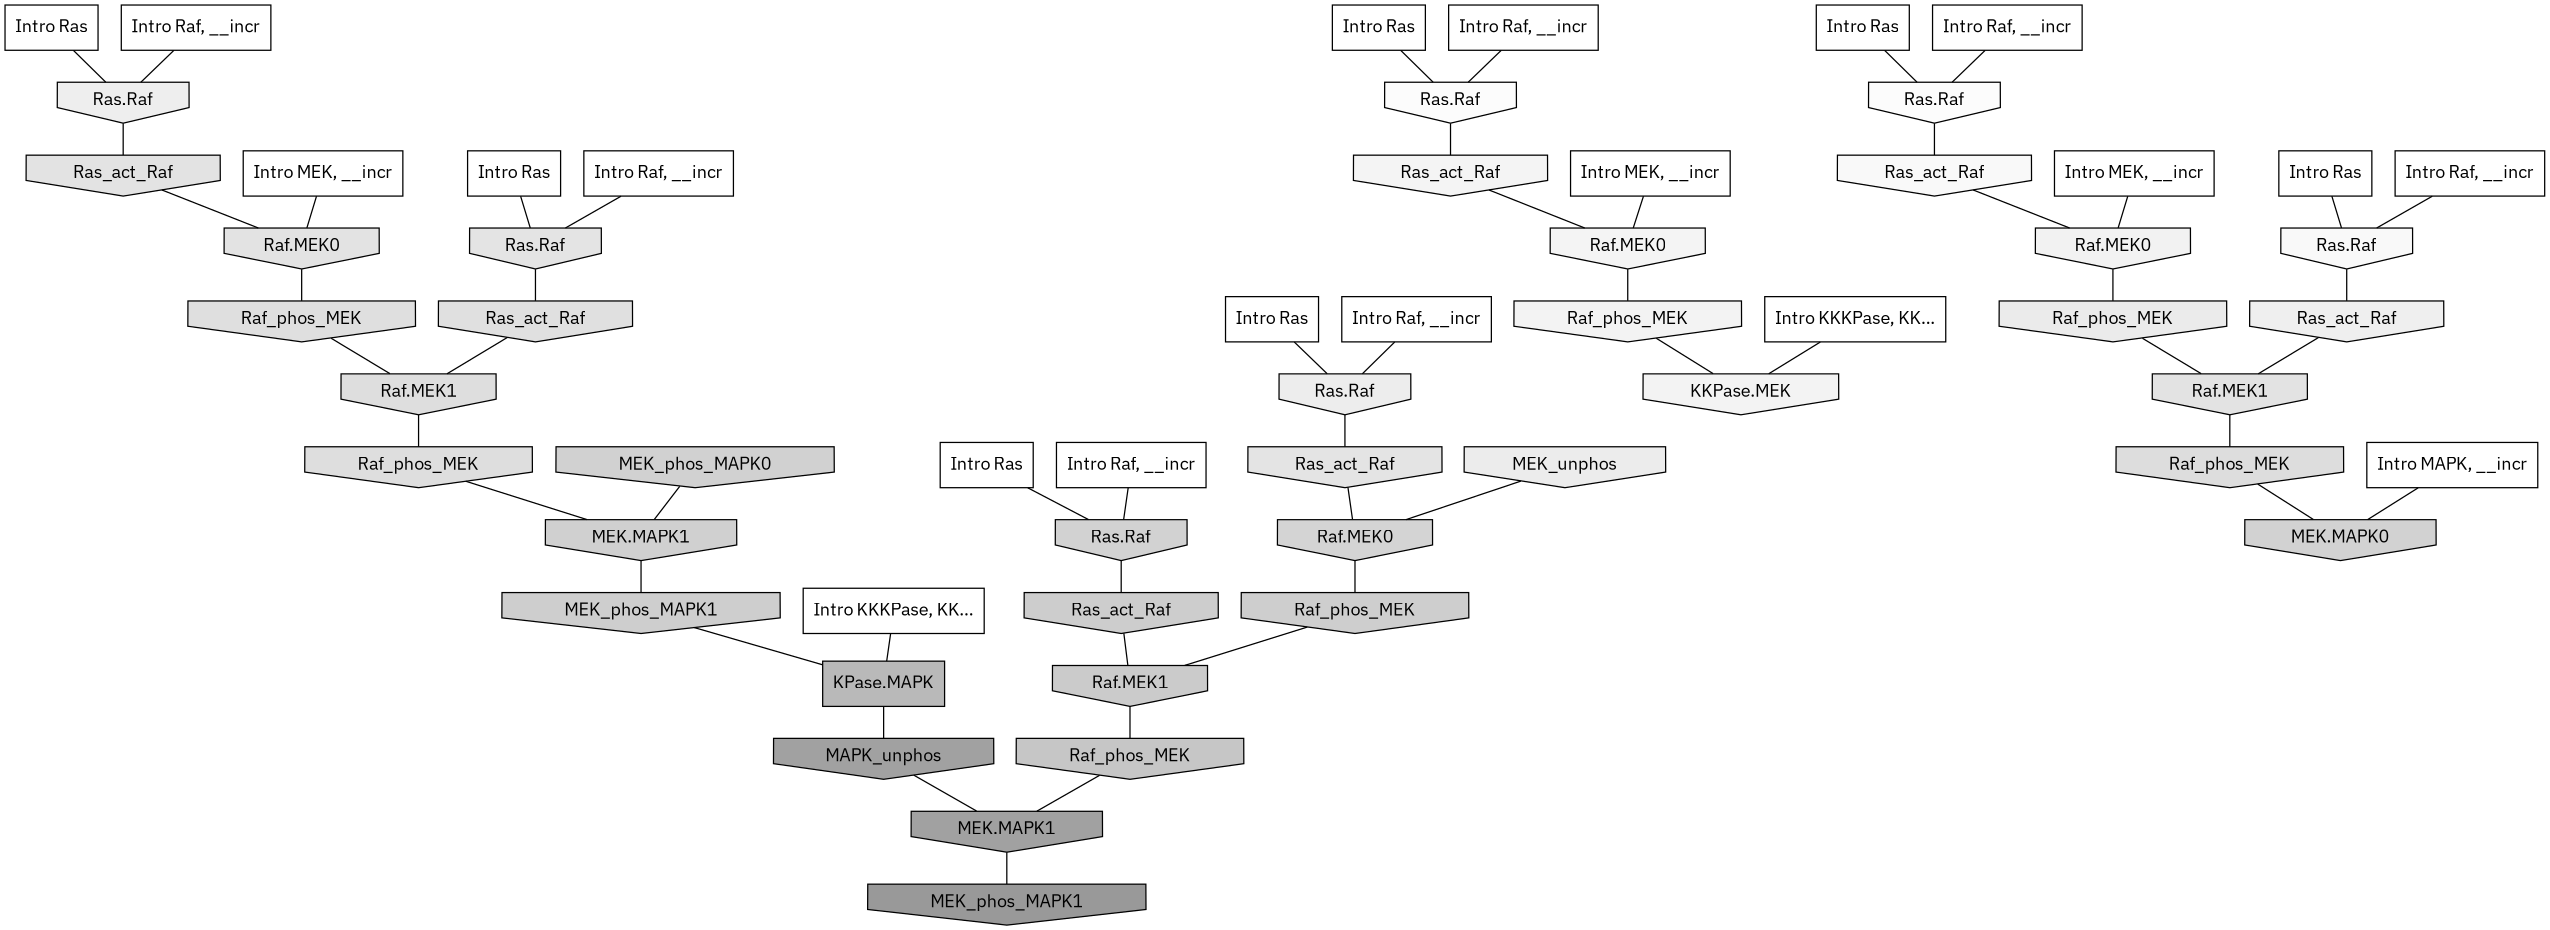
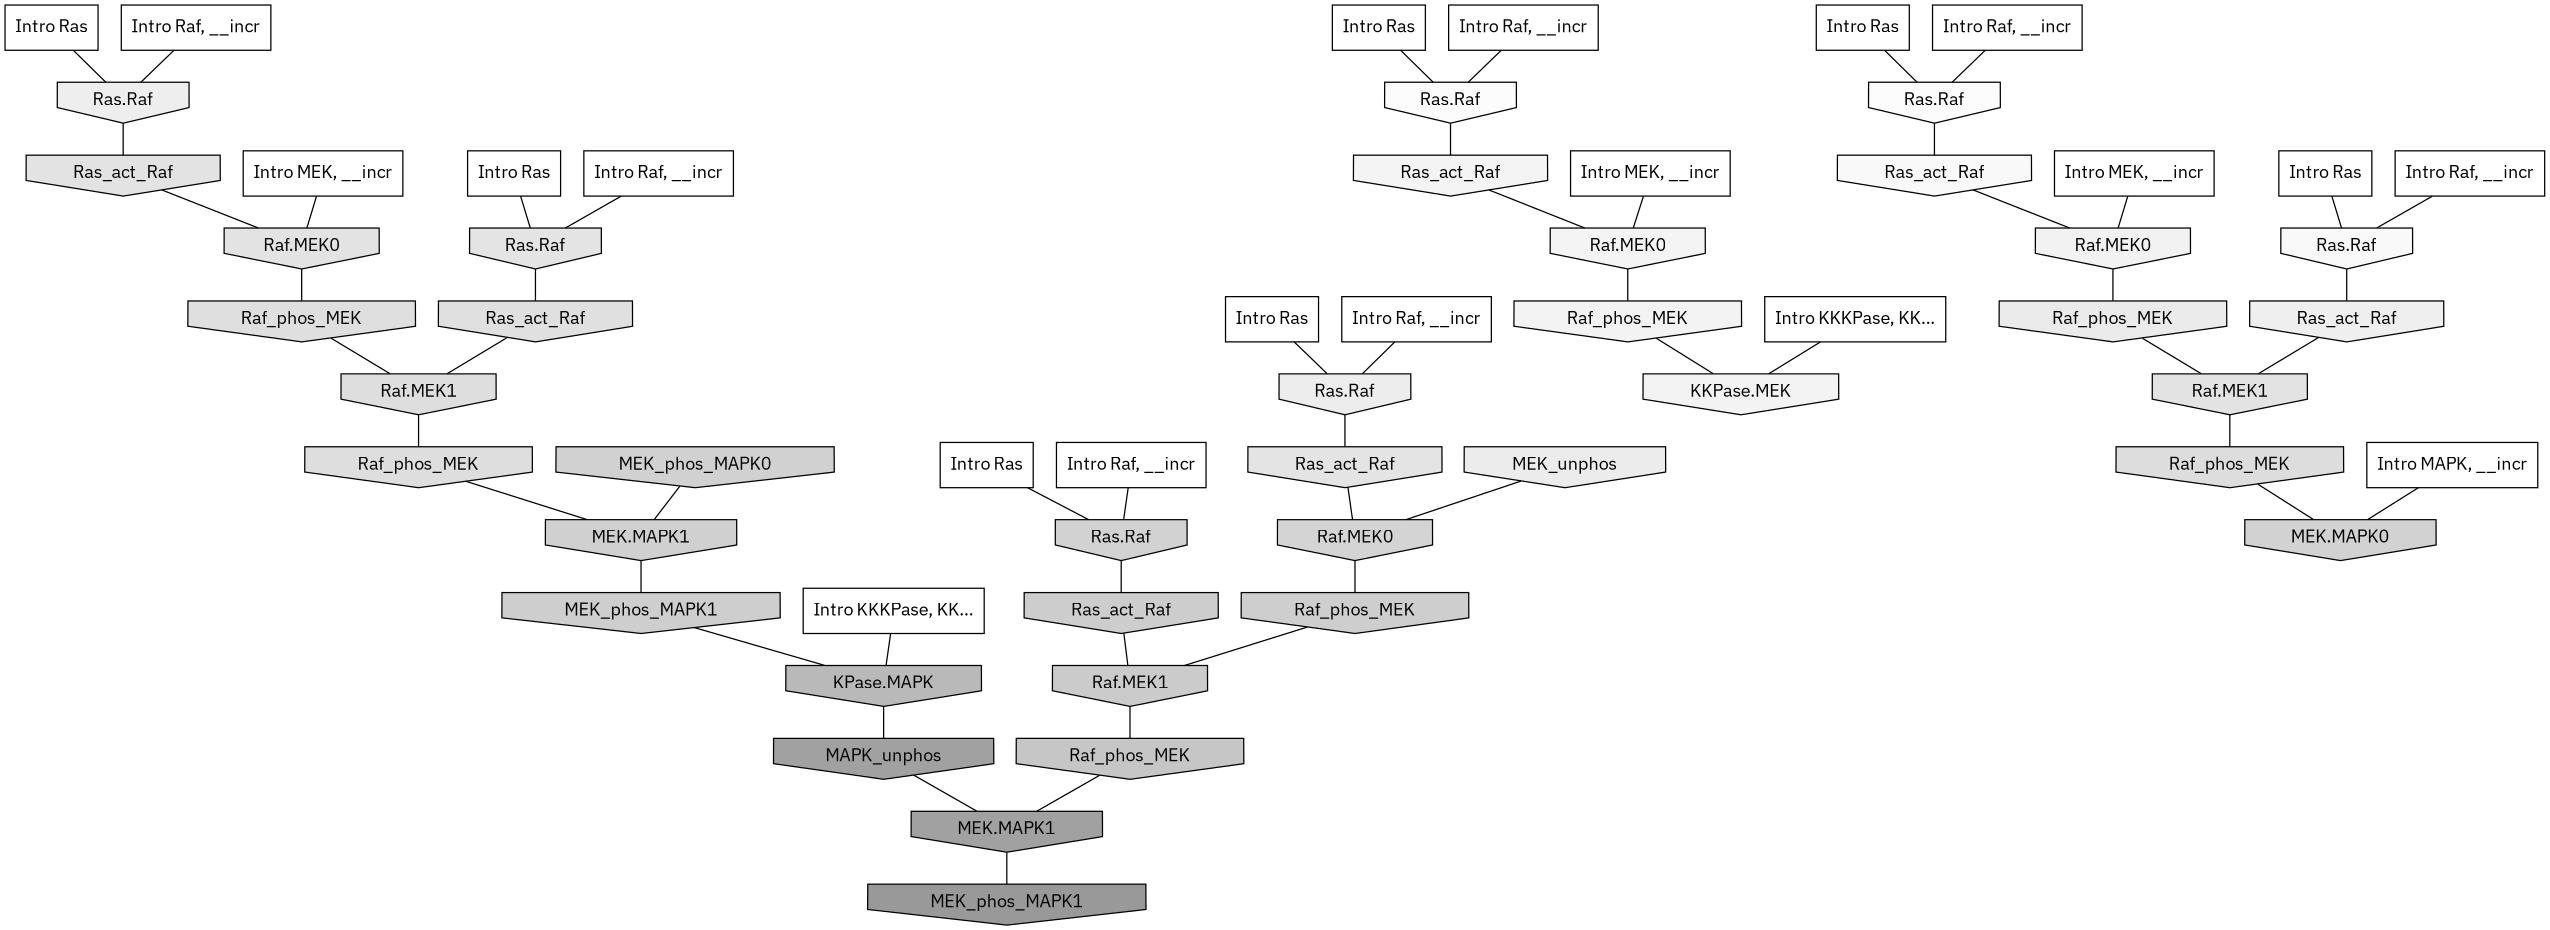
(884, 684) -> (884, 684)
